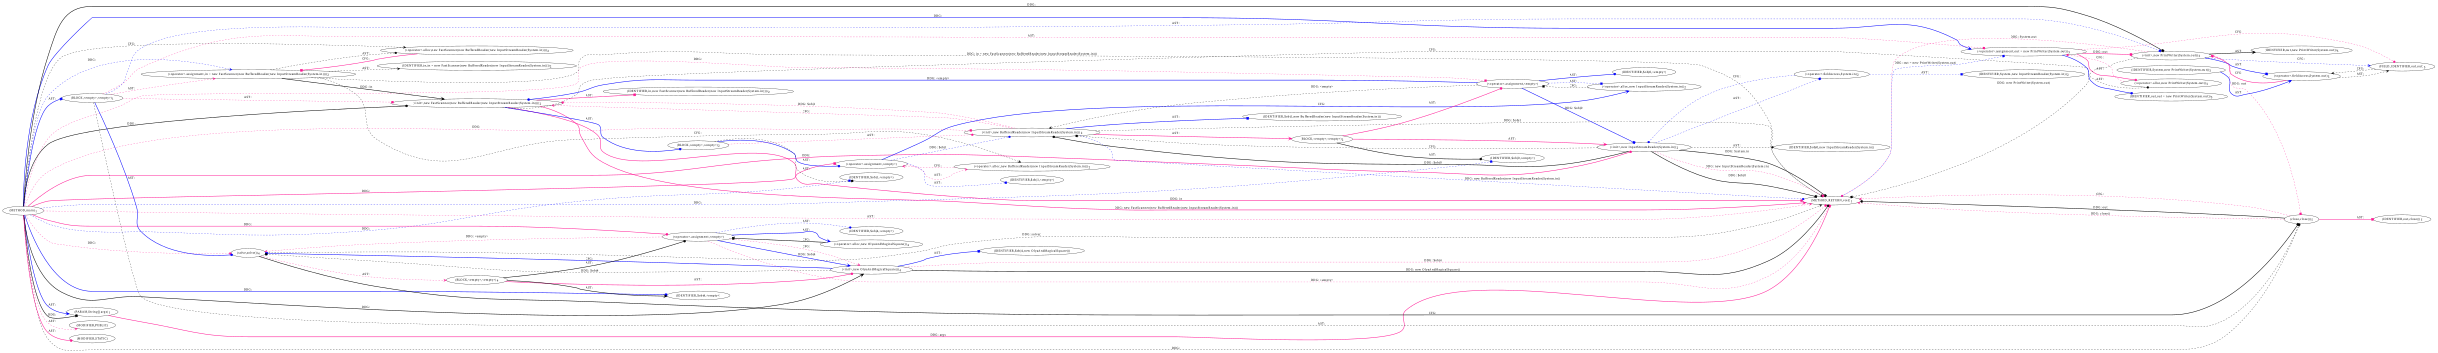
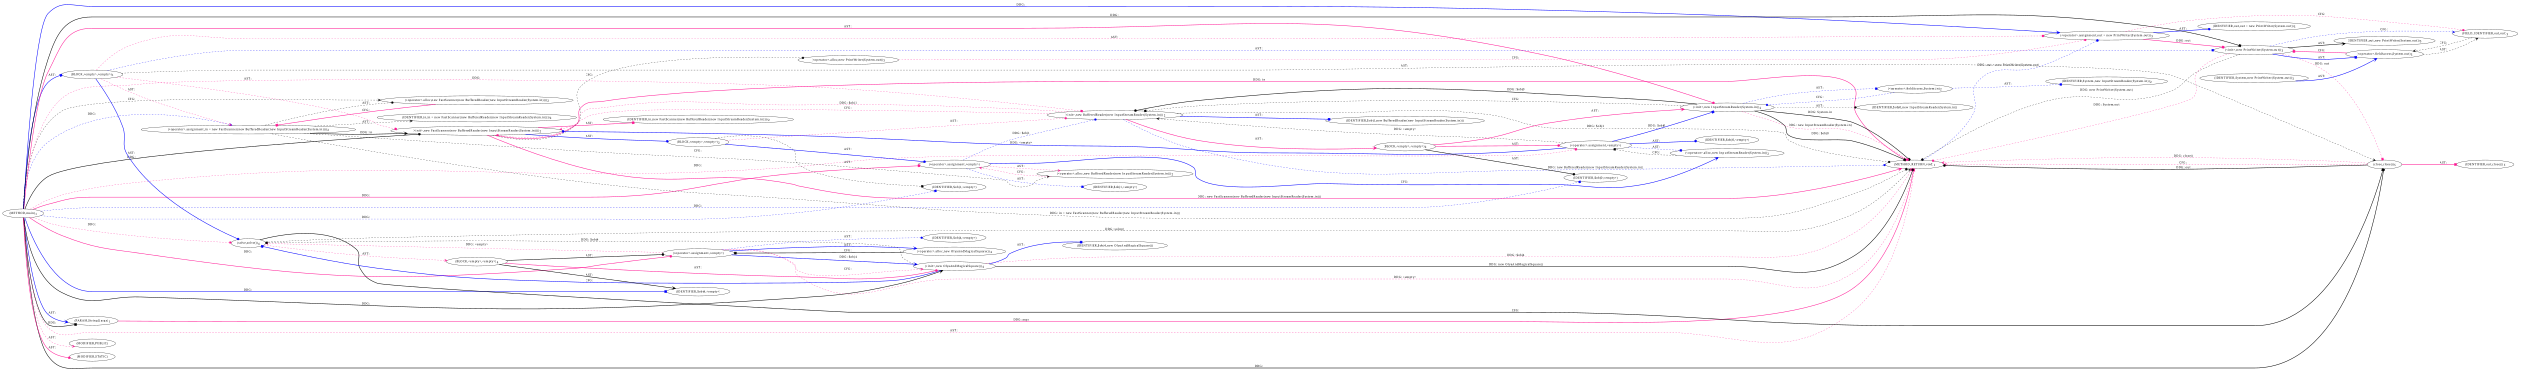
(2101, 75) -> none
(807, 155) -> (848, 26)
(1140, 350) -> (1205, 368)
